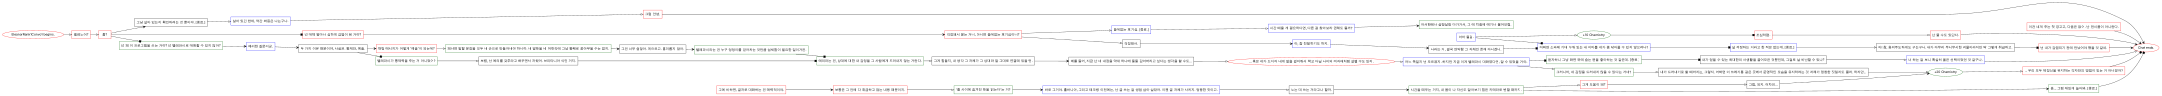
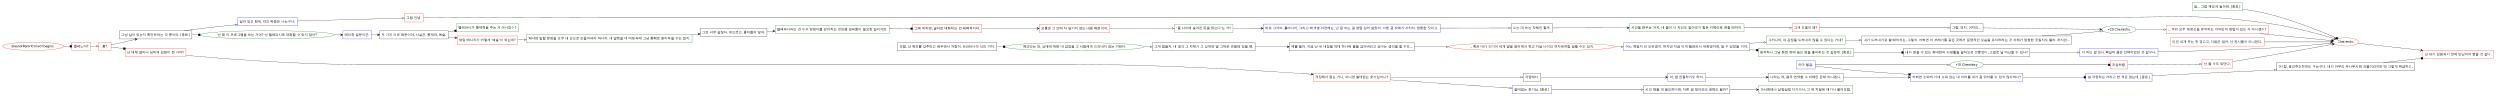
(1311, 28) -> (1687, 90)
(67, 35) -> (67, 46)
(125, 39) -> (195, 35)
(171, 46) -> (267, 35)
(2120, 48) -> (2389, 47)
(1519, 49) -> (1876, 77)
(810, 55) -> (900, 29)
(457, 61) -> none
(870, 61) -> (1075, 47)
(870, 90) -> (1075, 28)
(1311, 90) -> (1532, 28)
(1785, 91) -> none
